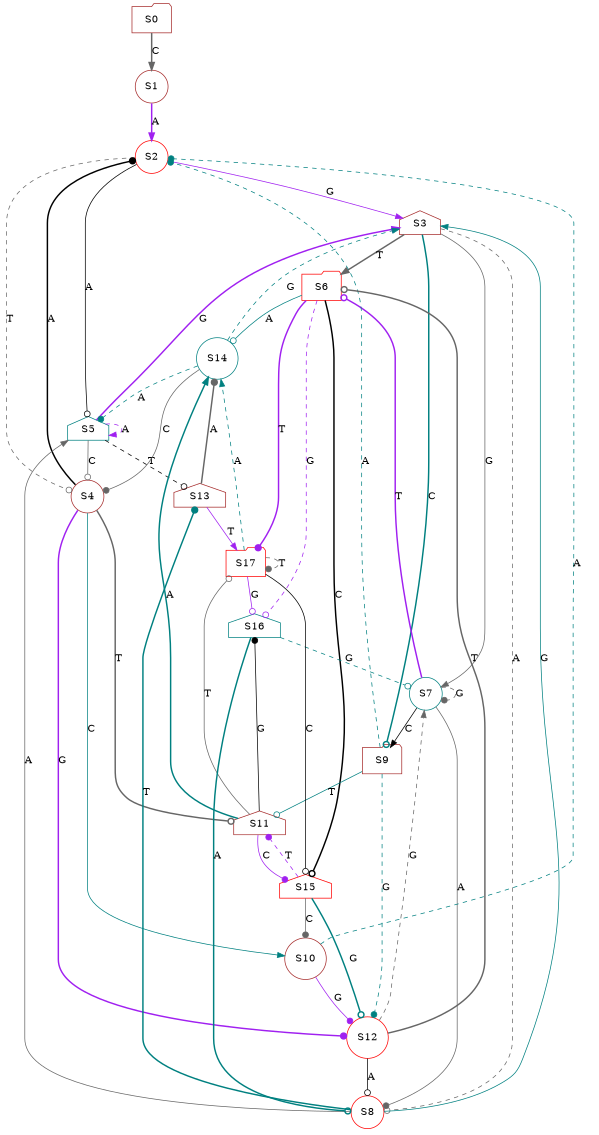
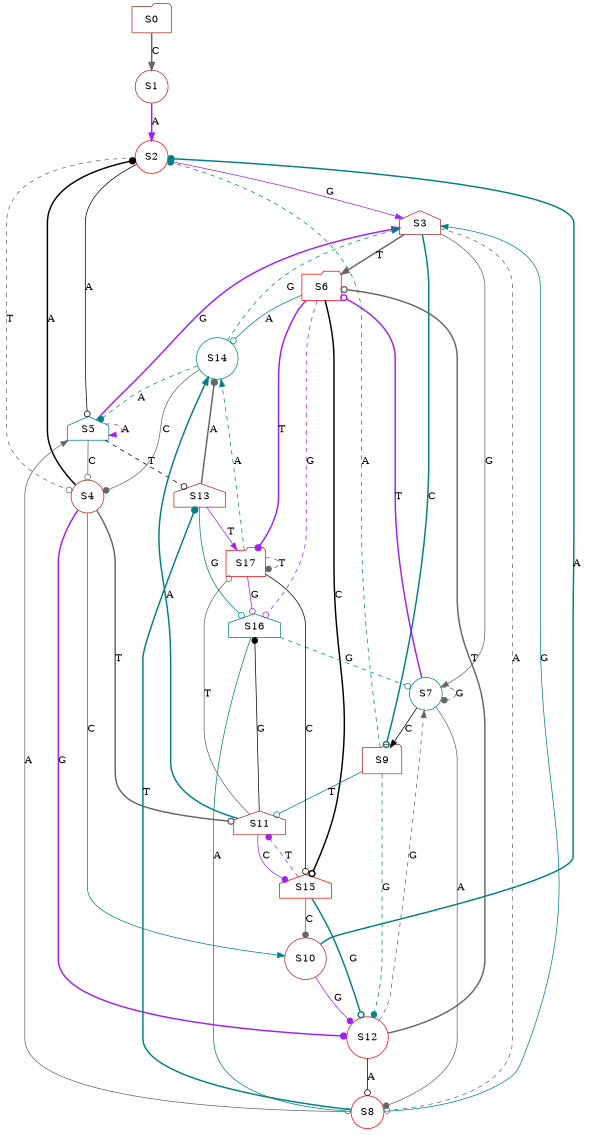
(574, 470) -> (574, 470)
none -> (207, 565)
(214, 918) -> (214, 918)
